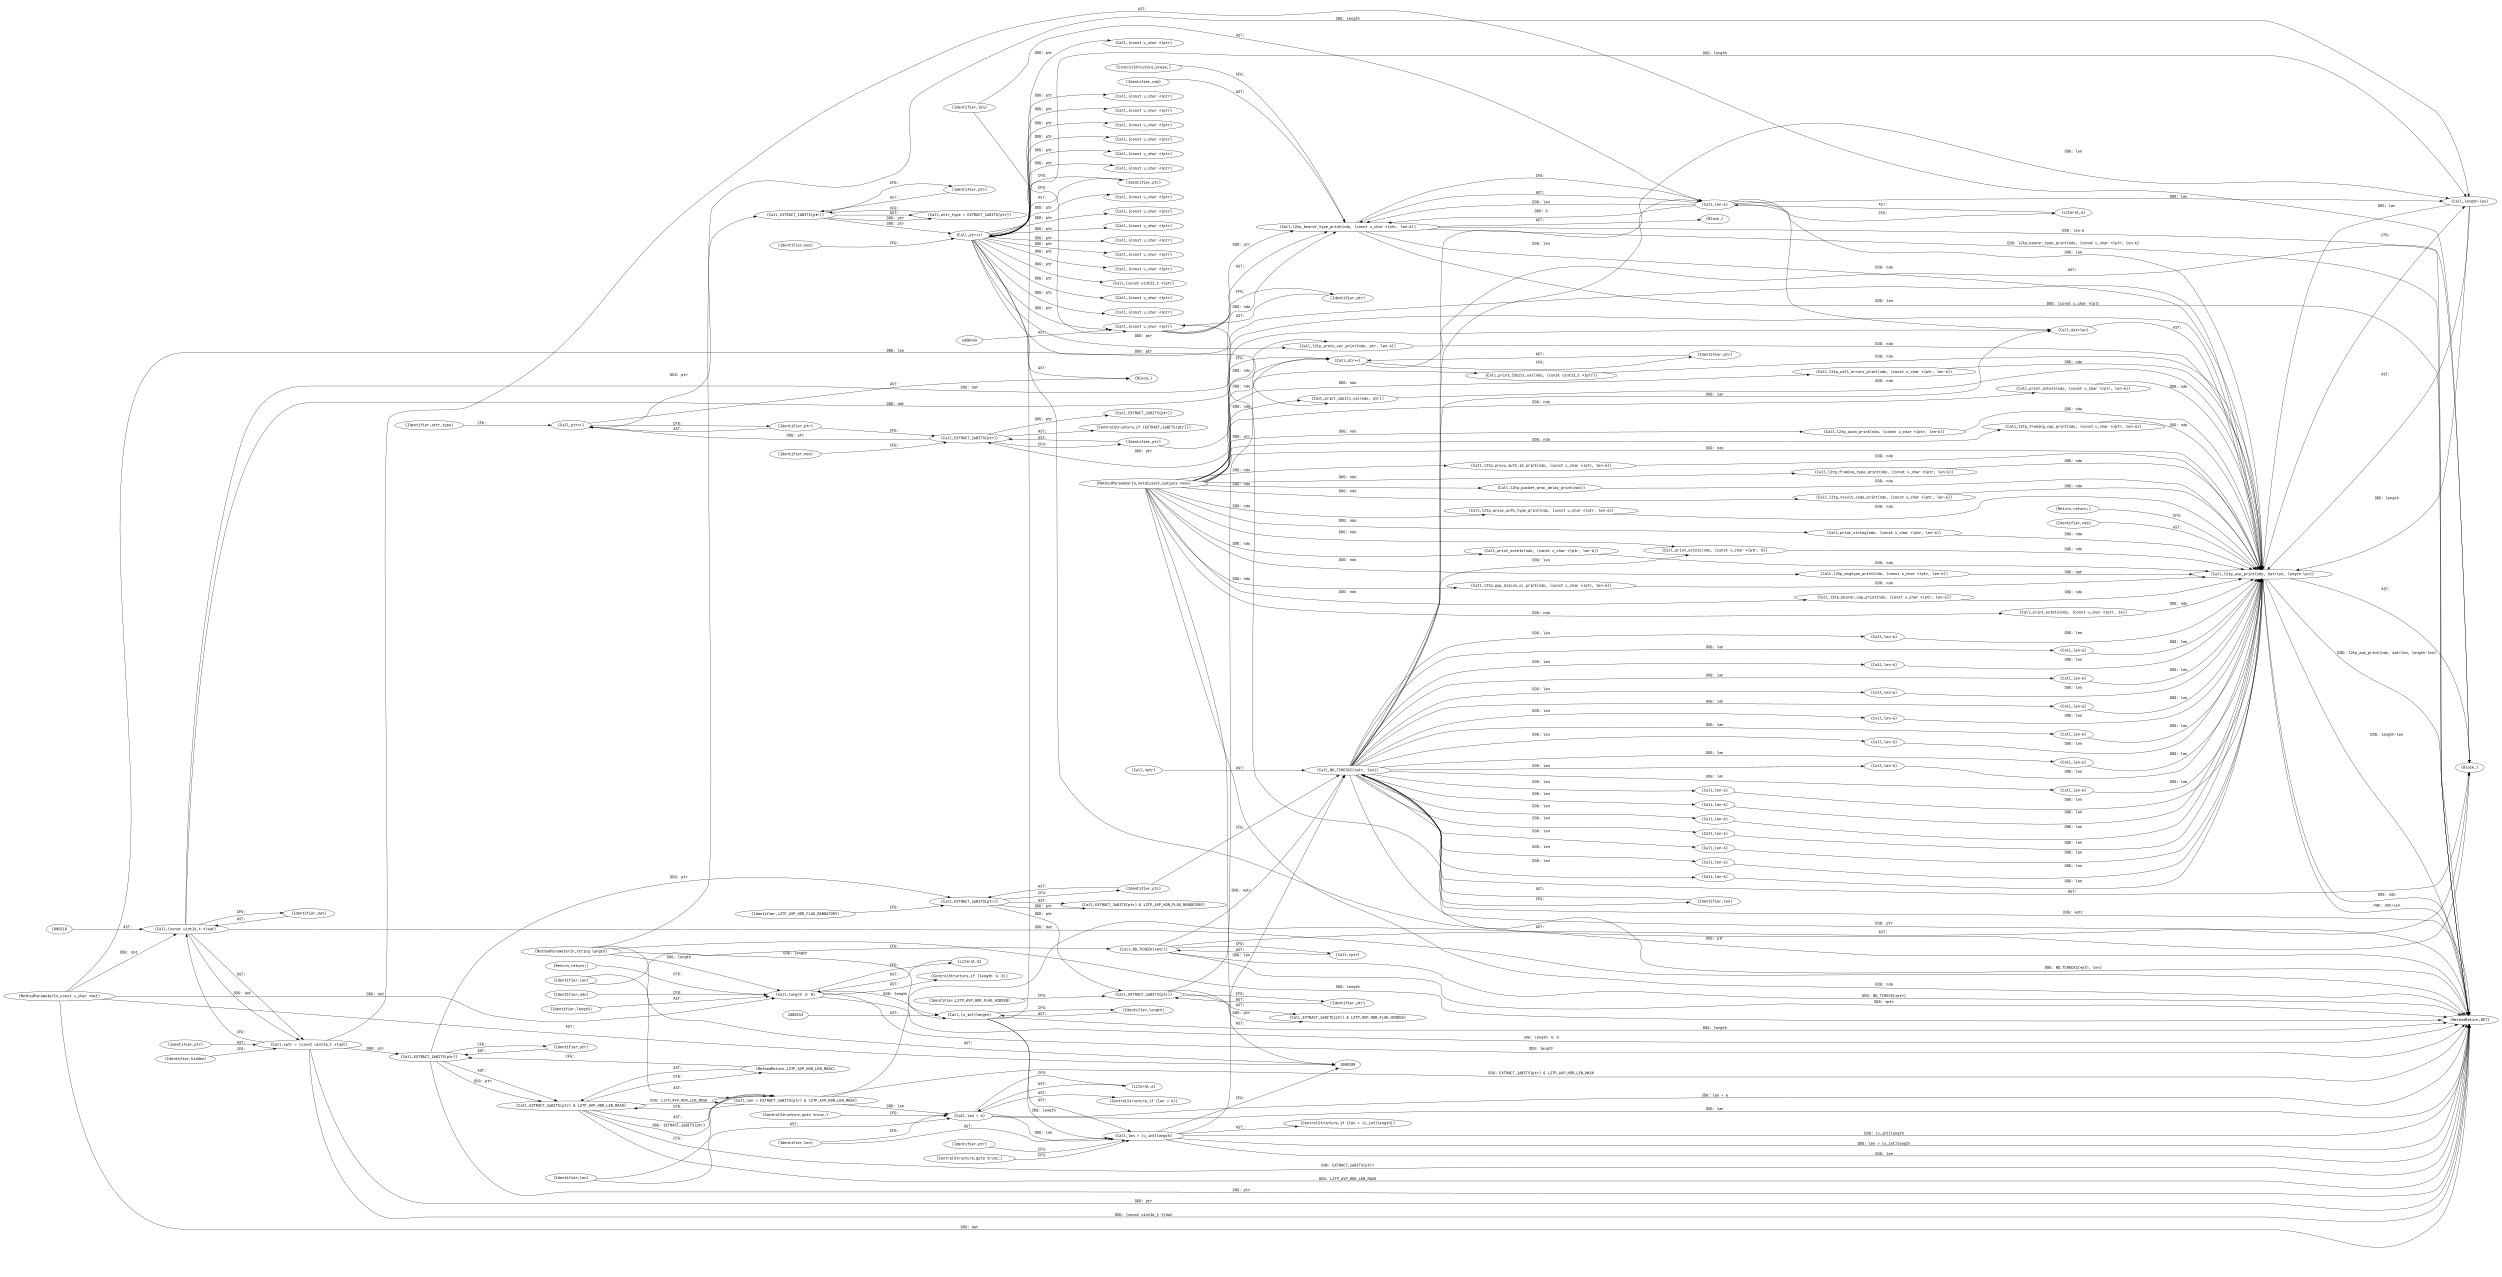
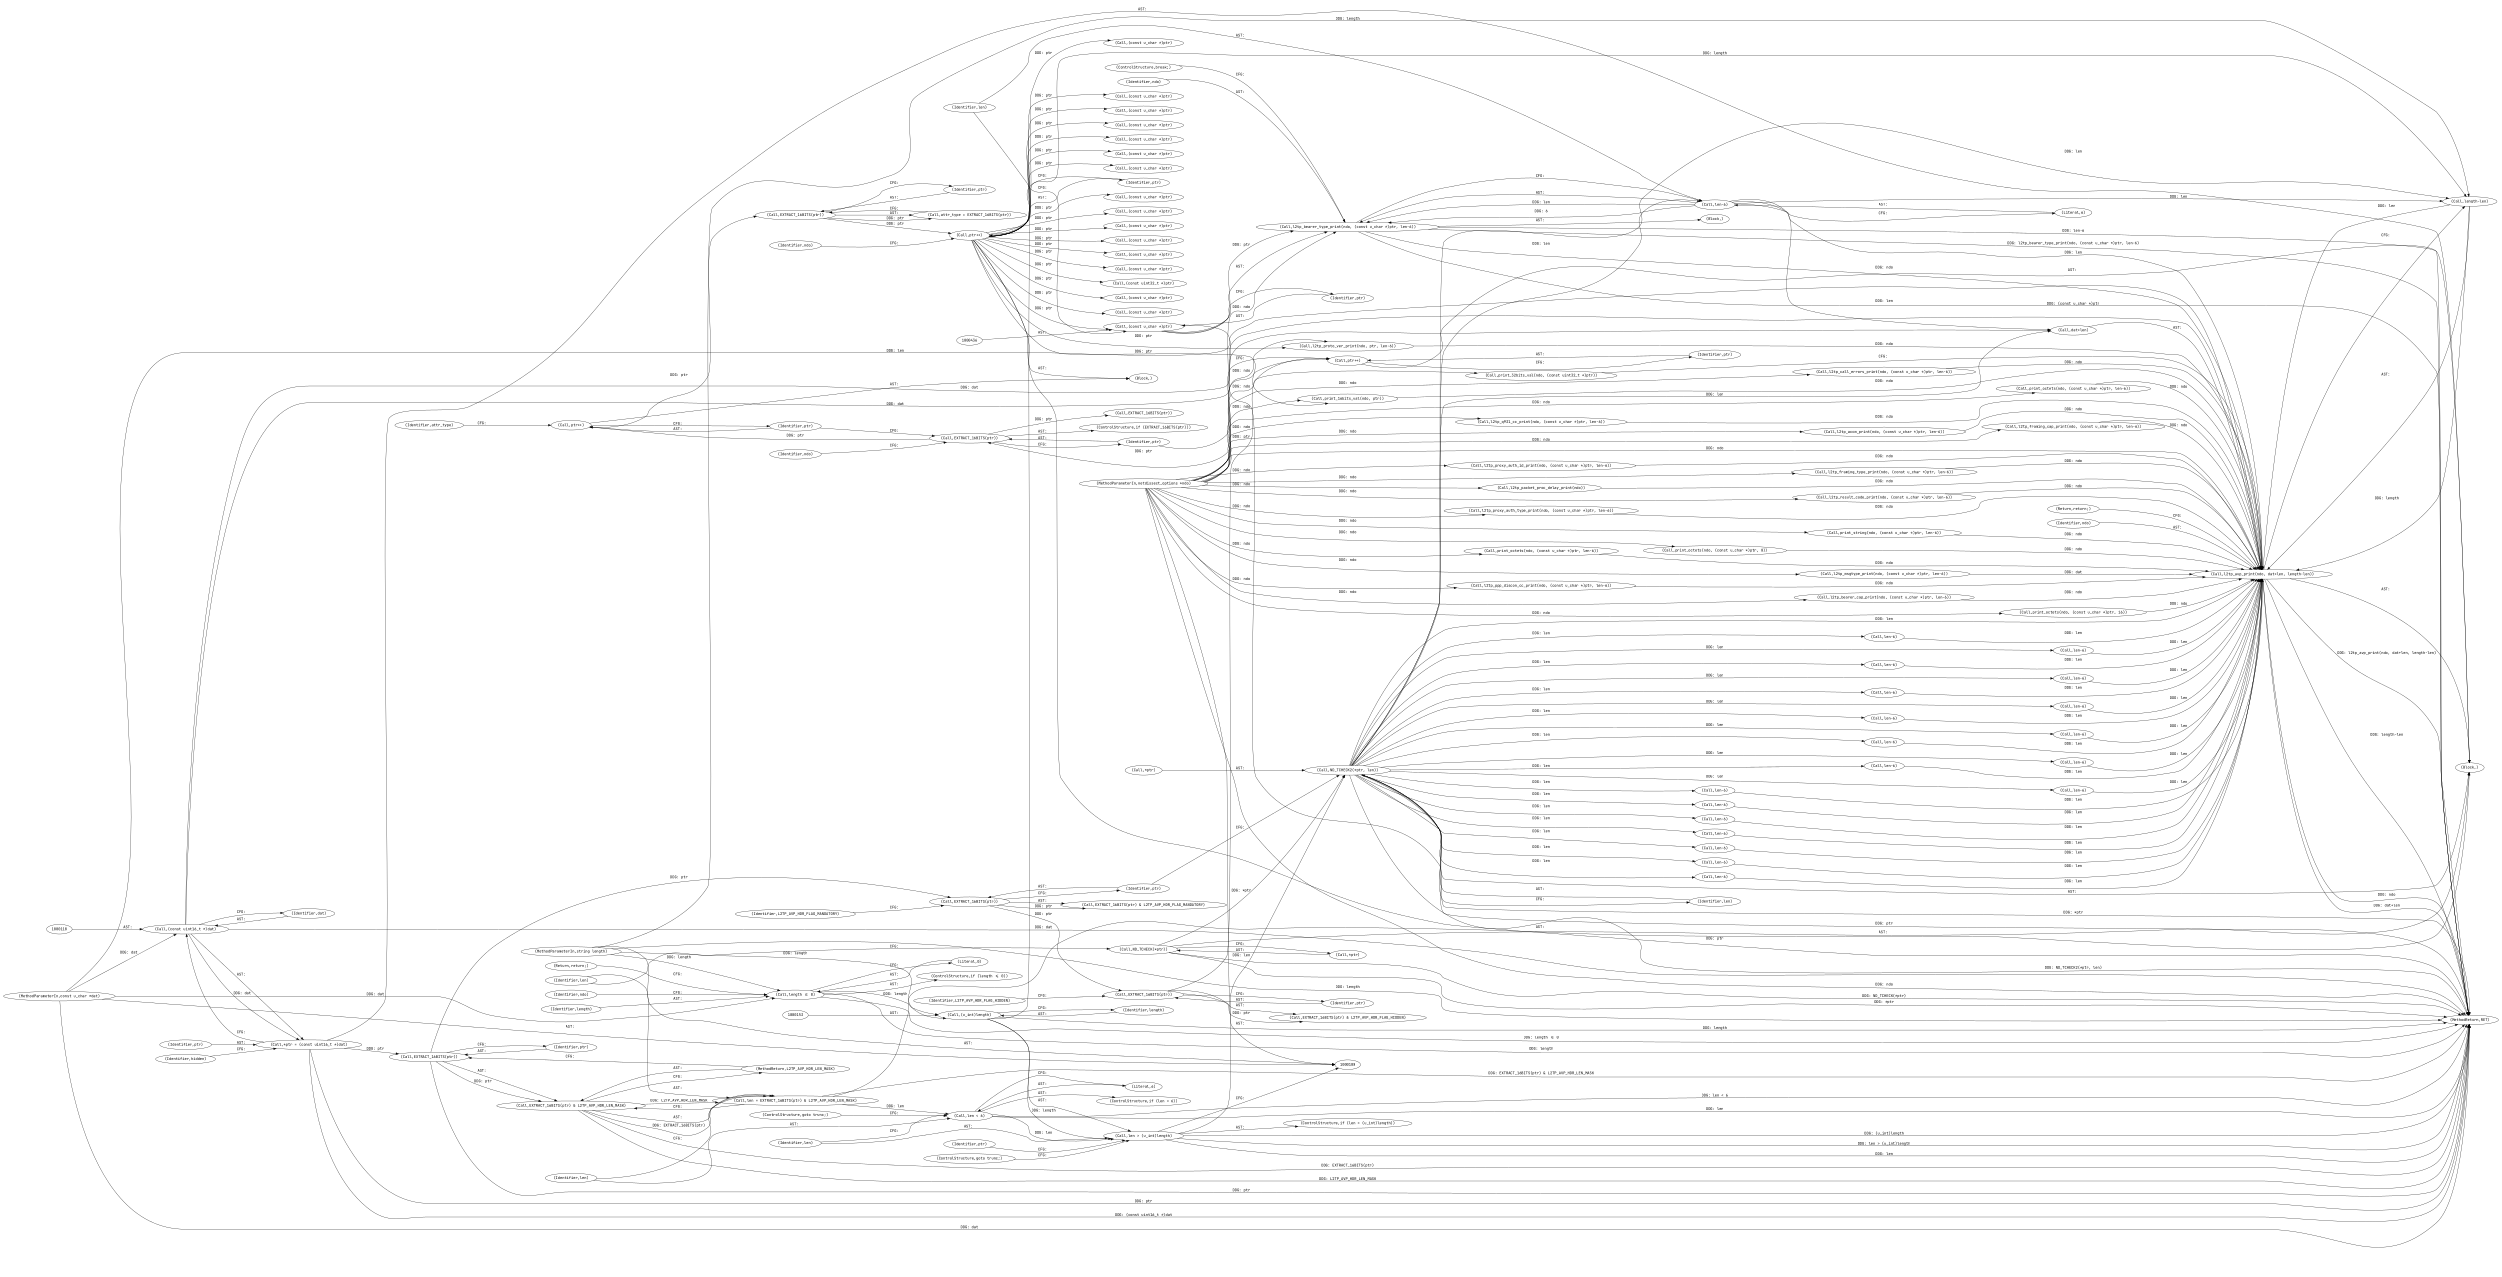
(1884, 357) -> (1884, 357)
none -> (1541, 422)
(1449, 577) -> (1768, 621)
